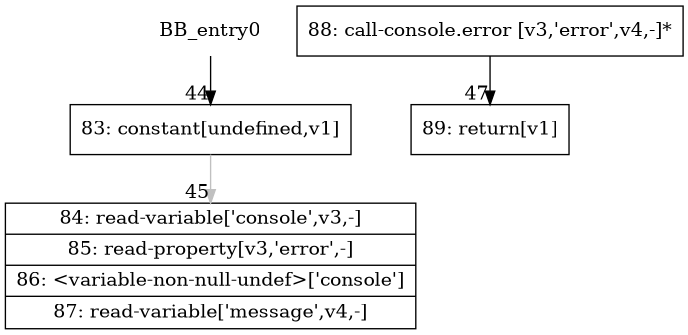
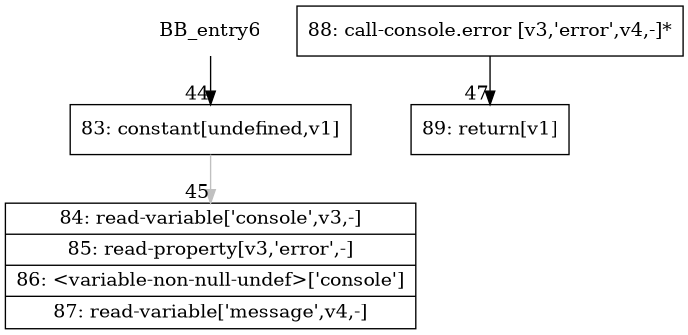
(211, 31) -> (211, 31)
